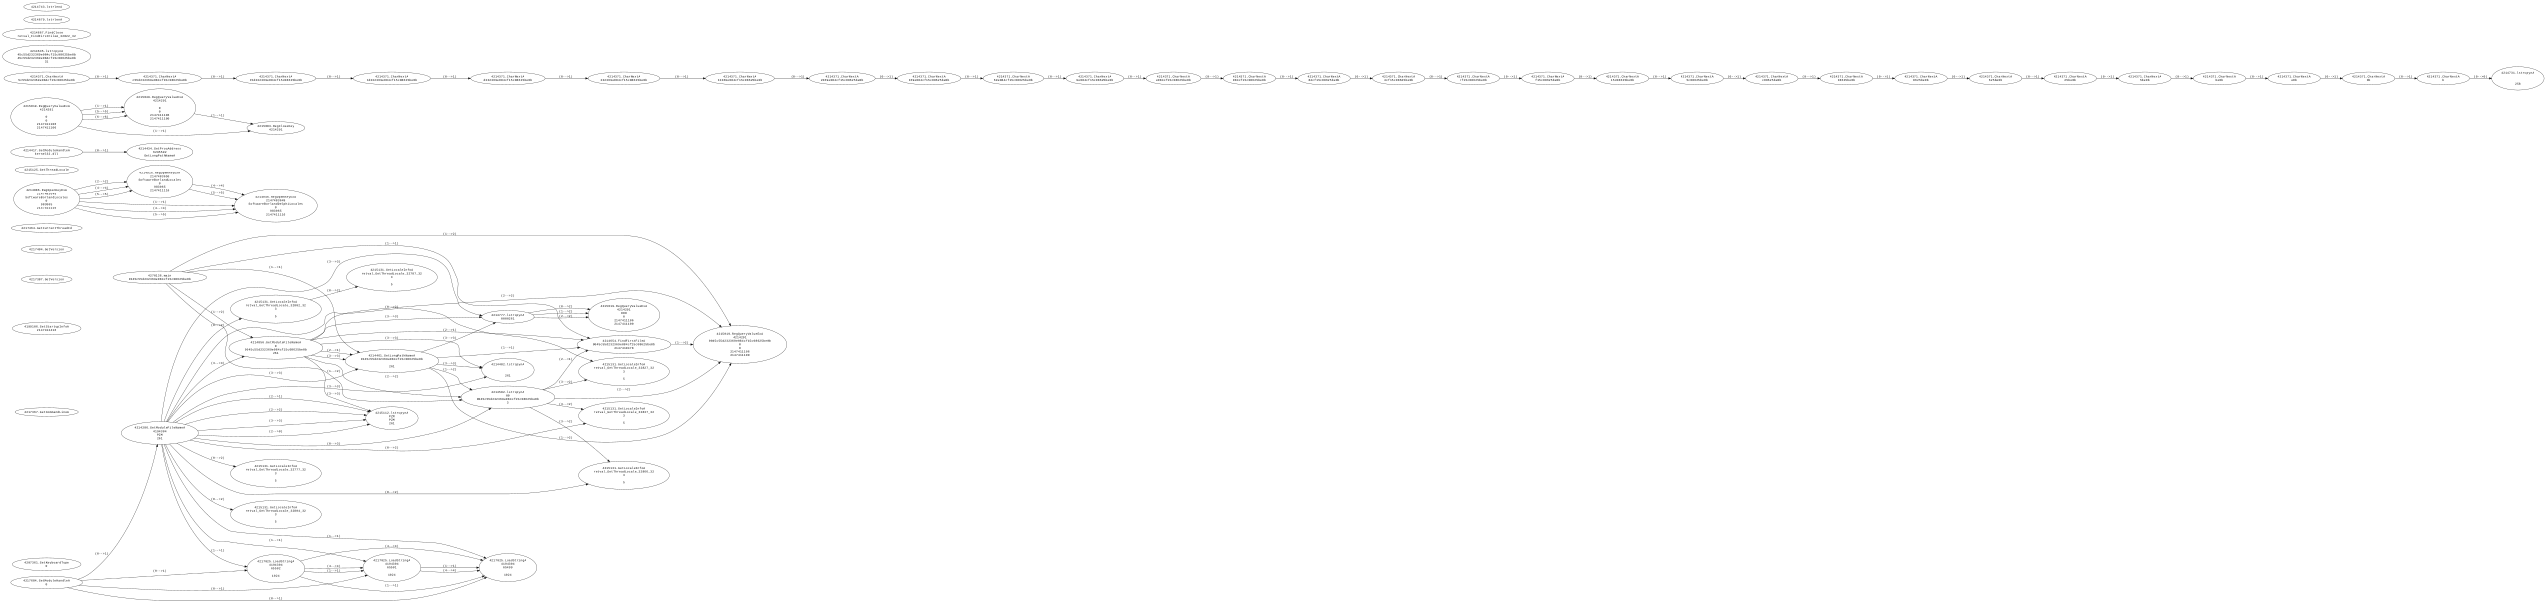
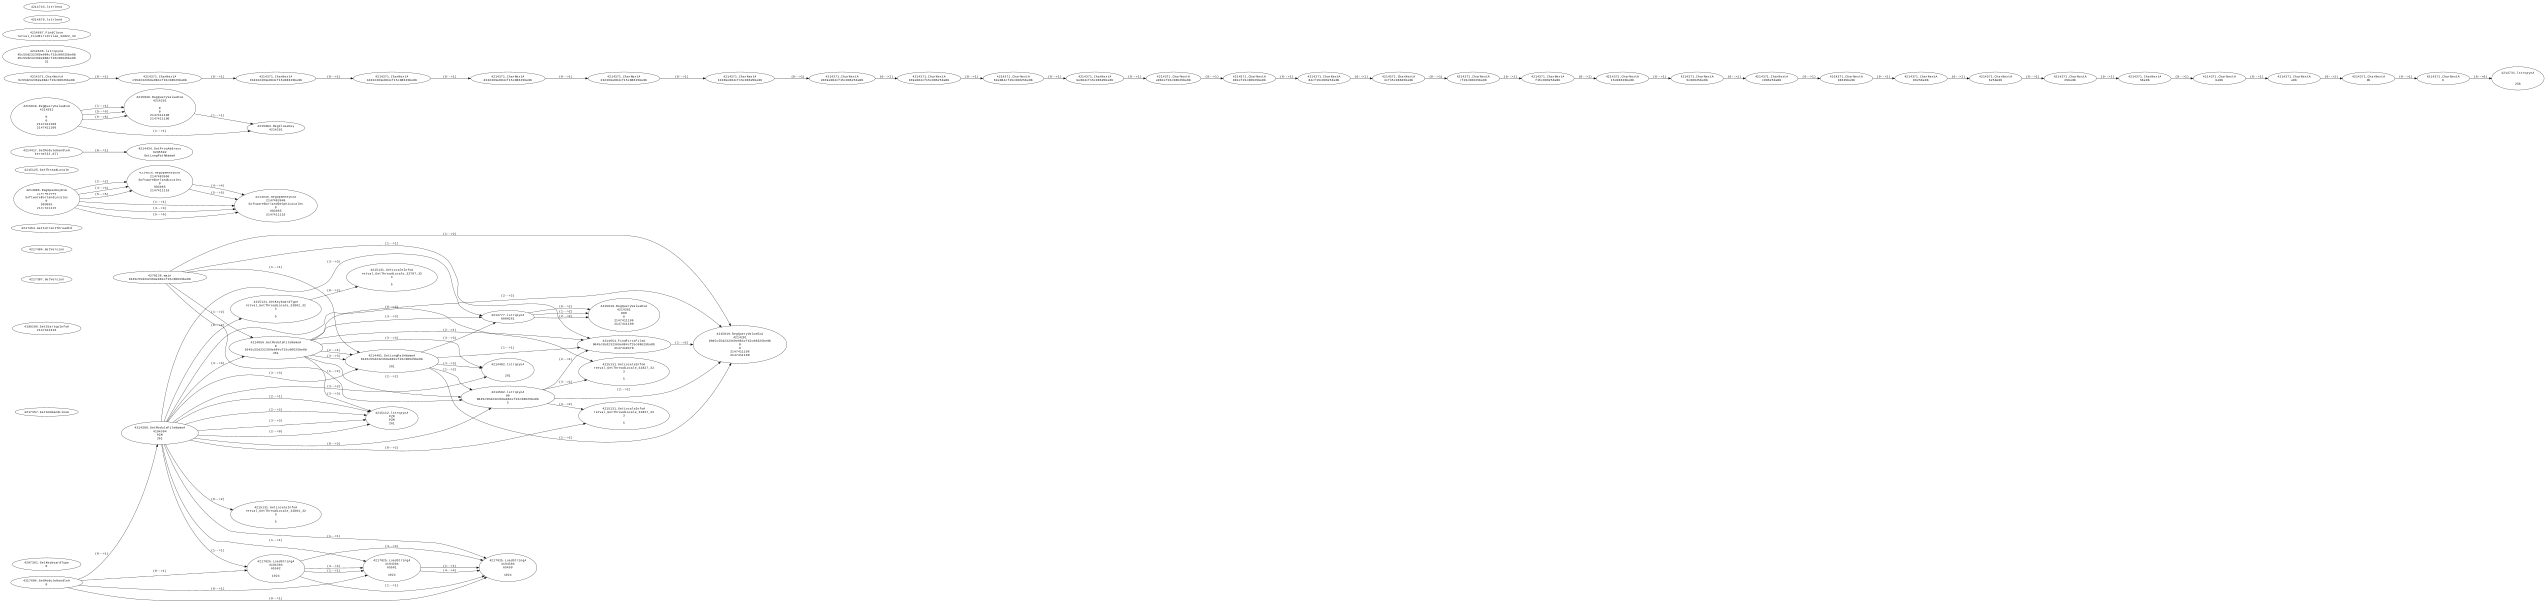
(276, 309) -> (276, 309)
(276, 473) -> none
(624, 475) -> none
